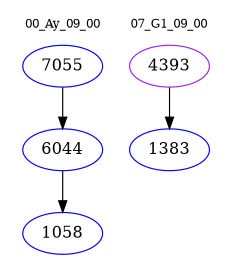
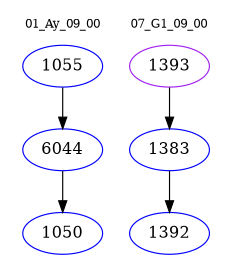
(63, 25) -> (63, 25)
(63, 66) -> (63, 66)
(170, 66) -> (170, 66)
(63, 233) -> (63, 233)
none -> (170, 233)
